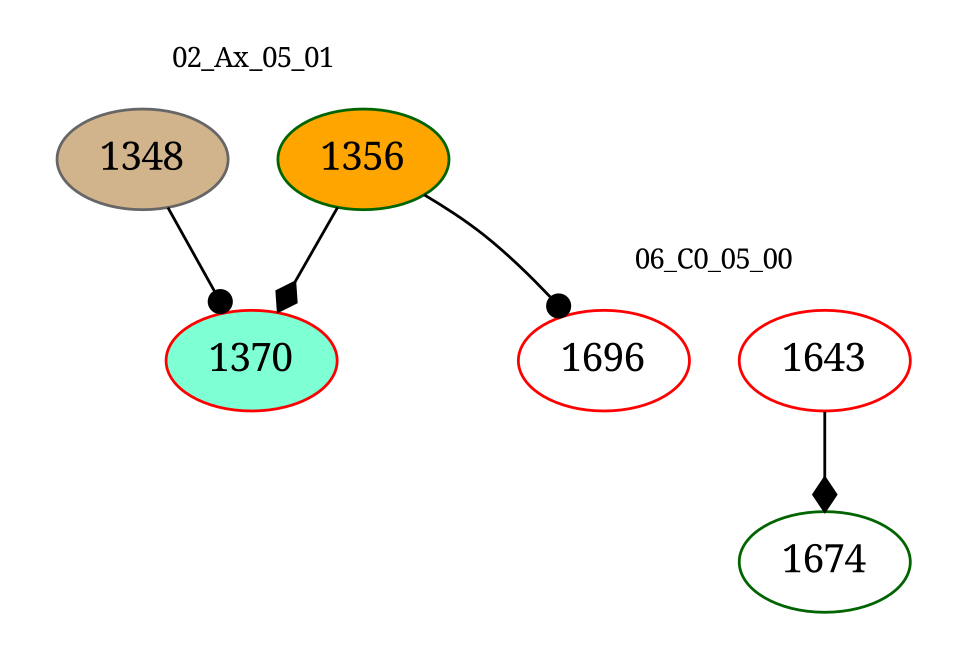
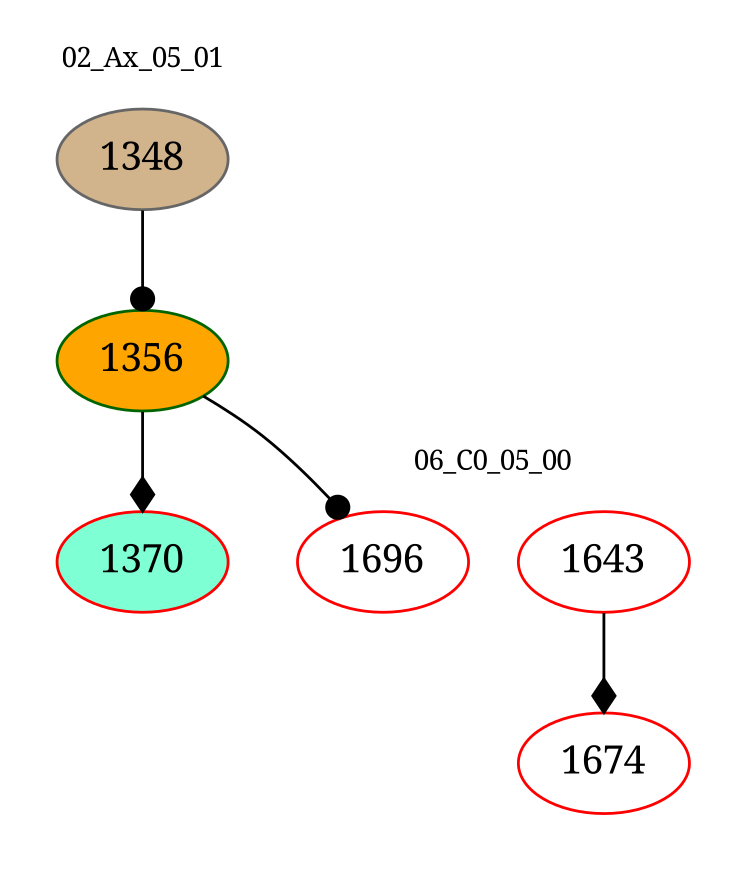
(191, 249) -> (143, 249)
(825, 562) -> (604, 763)
